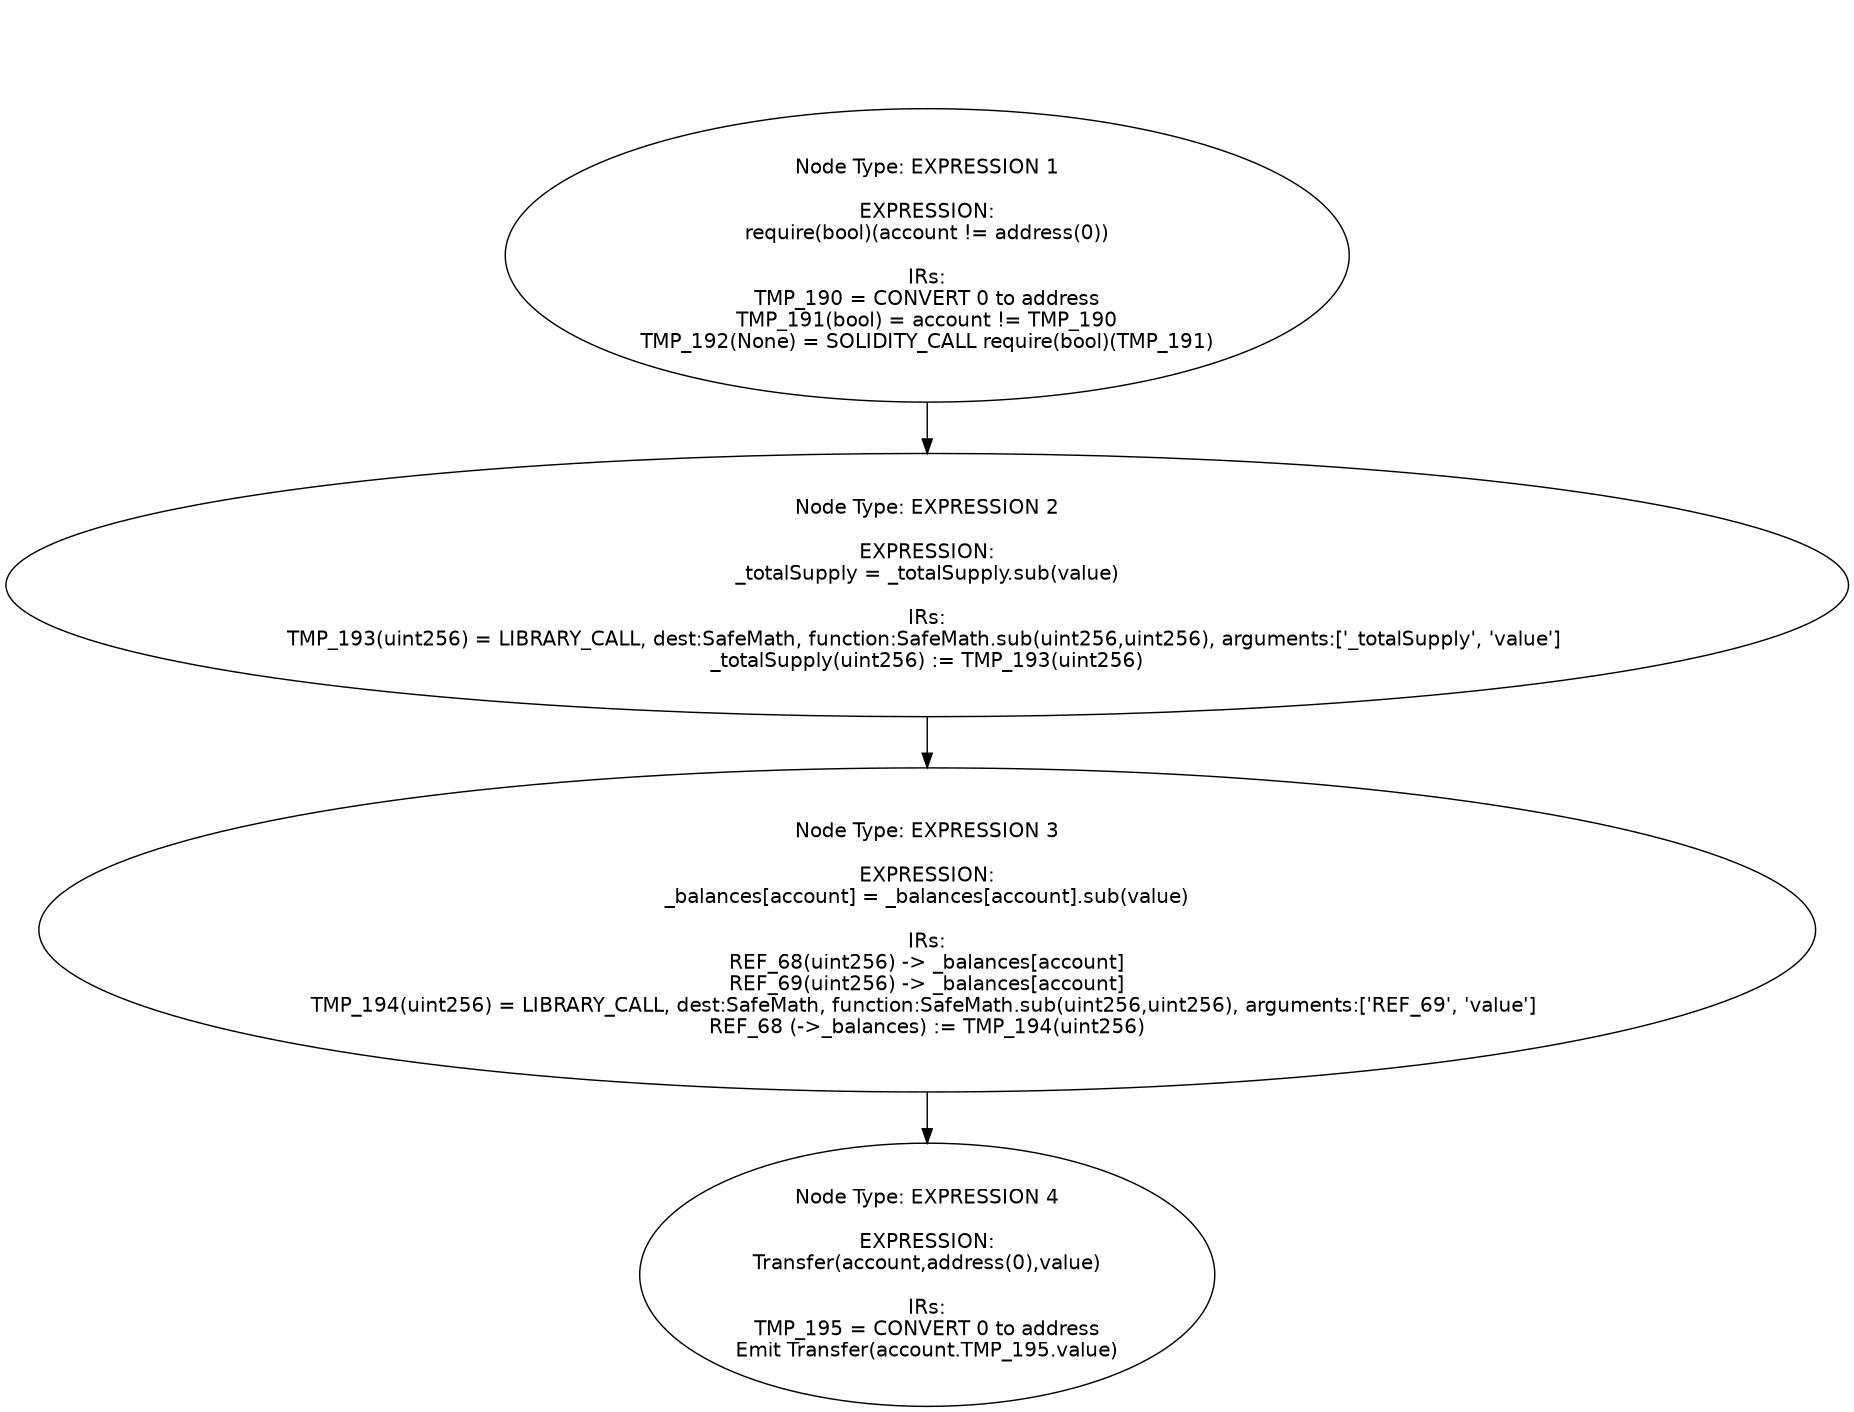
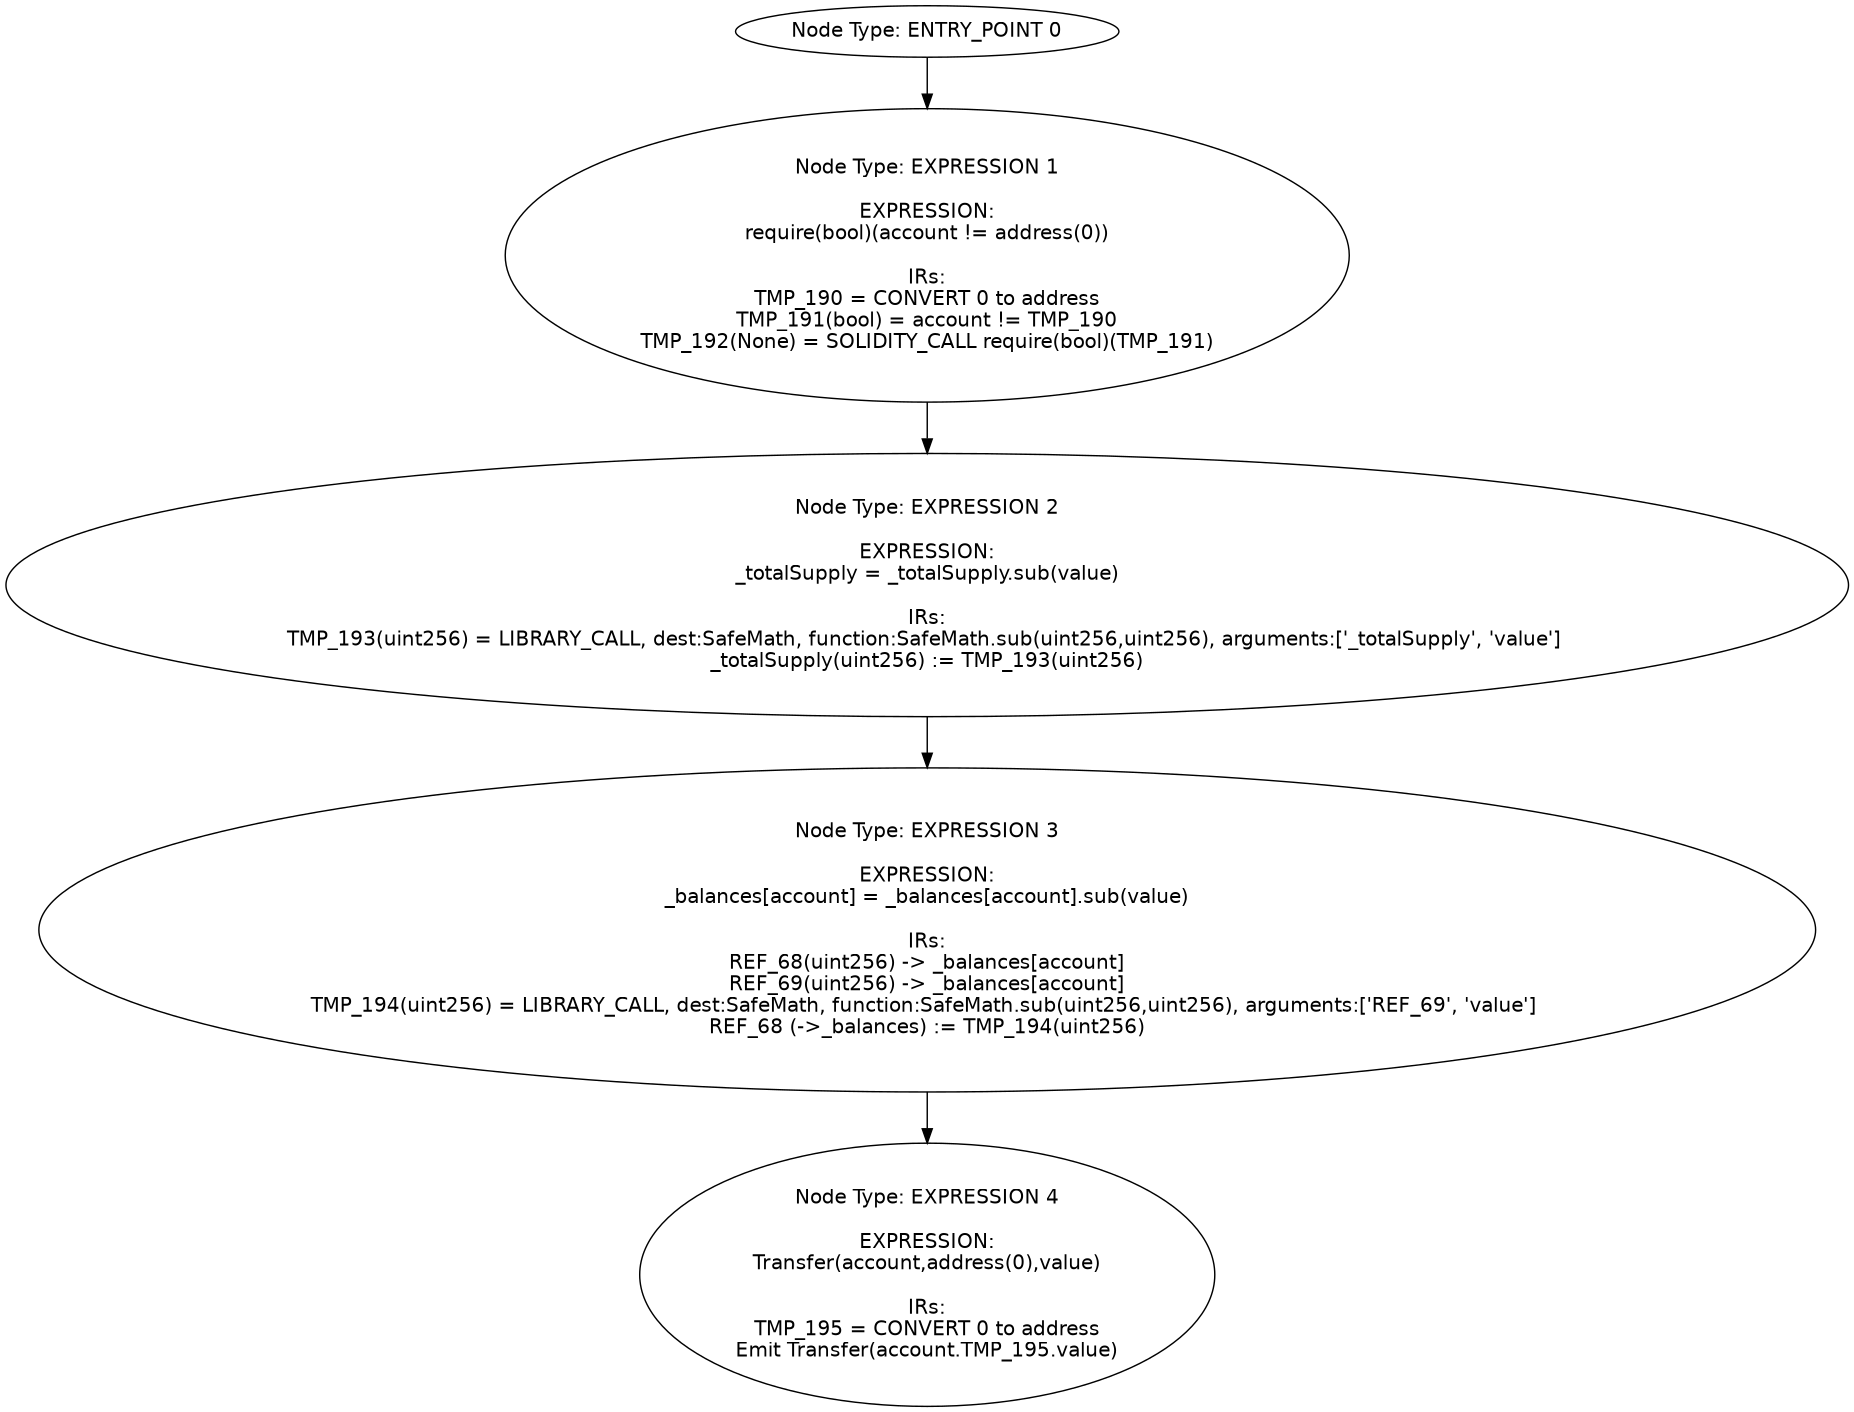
none -> (927, 31)
